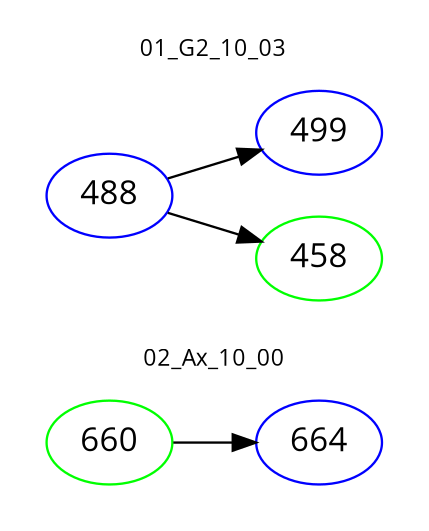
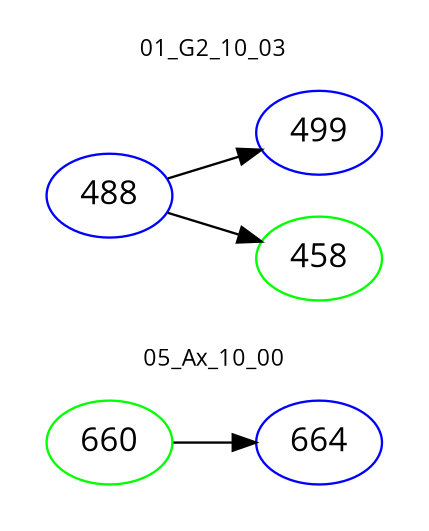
(214, 360) -> (214, 360)
